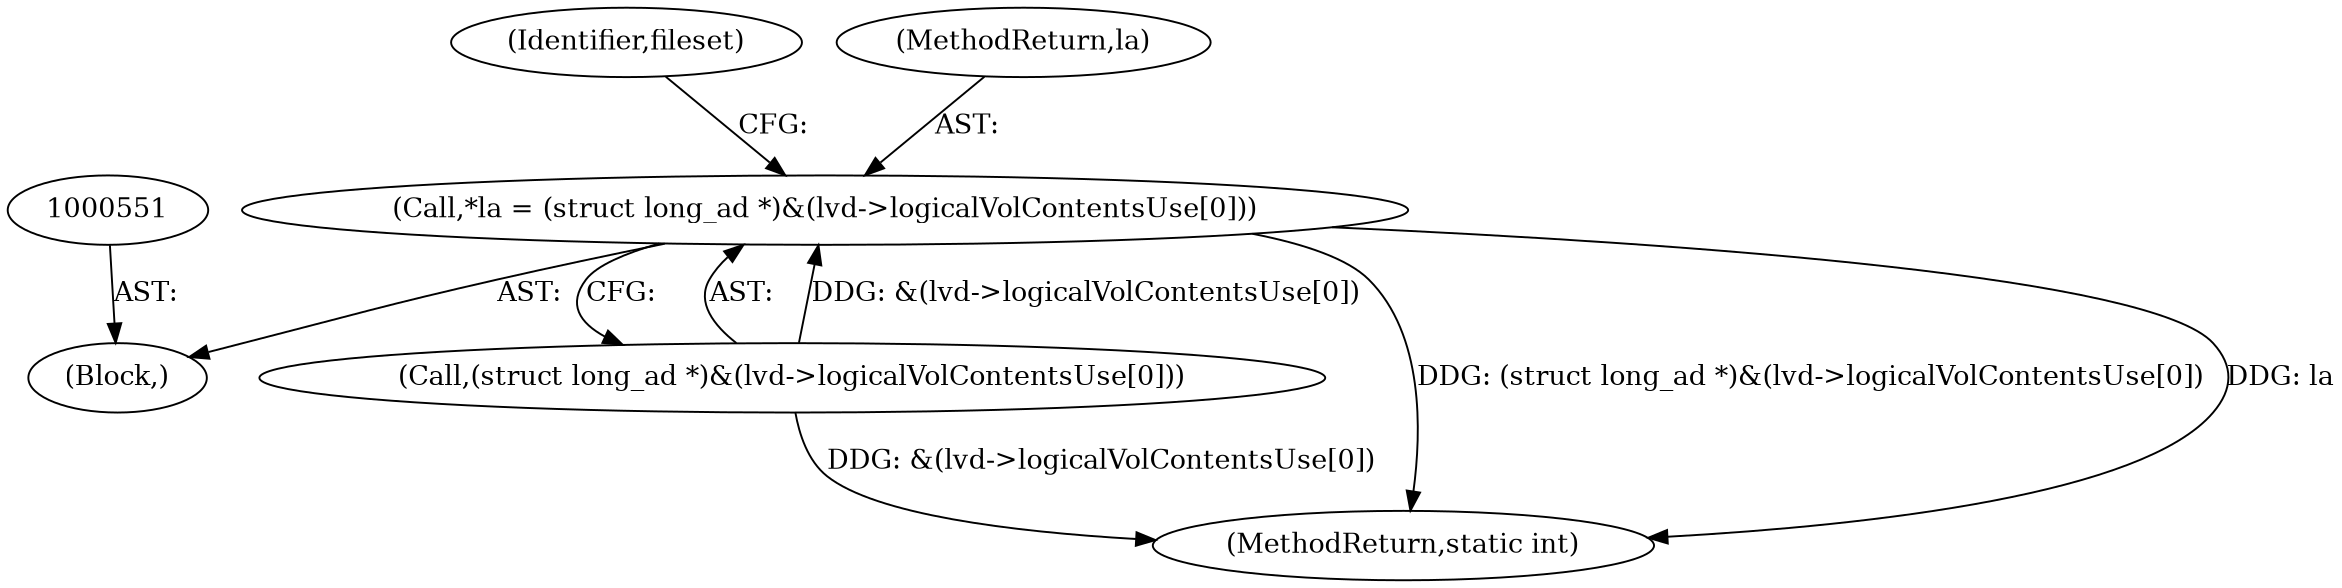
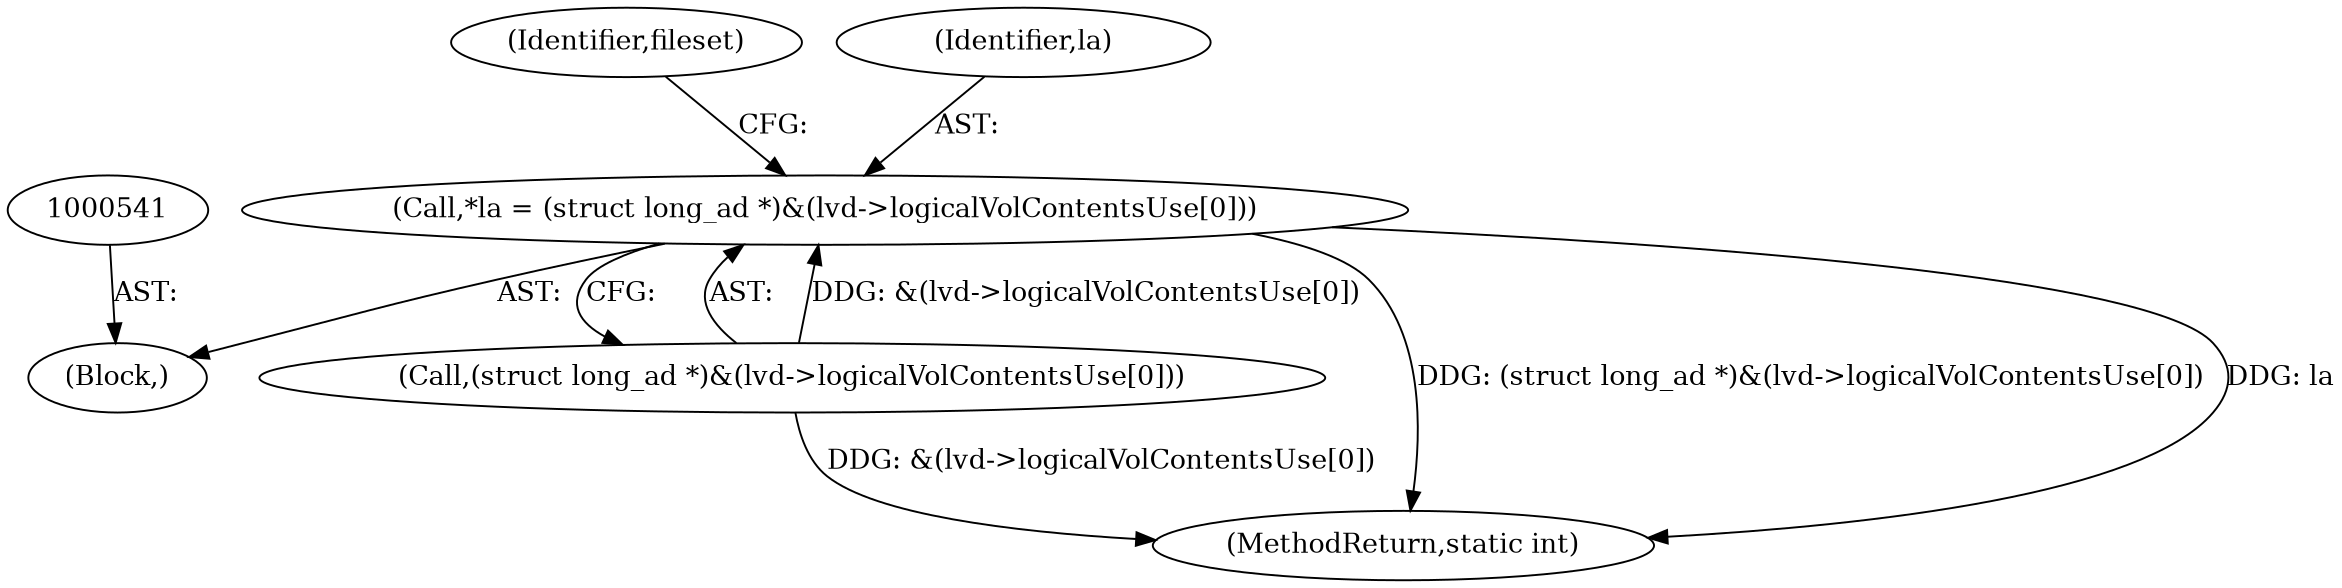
(1024, 42) -> (1024, 42)
(108, 210) -> (108, 210)
